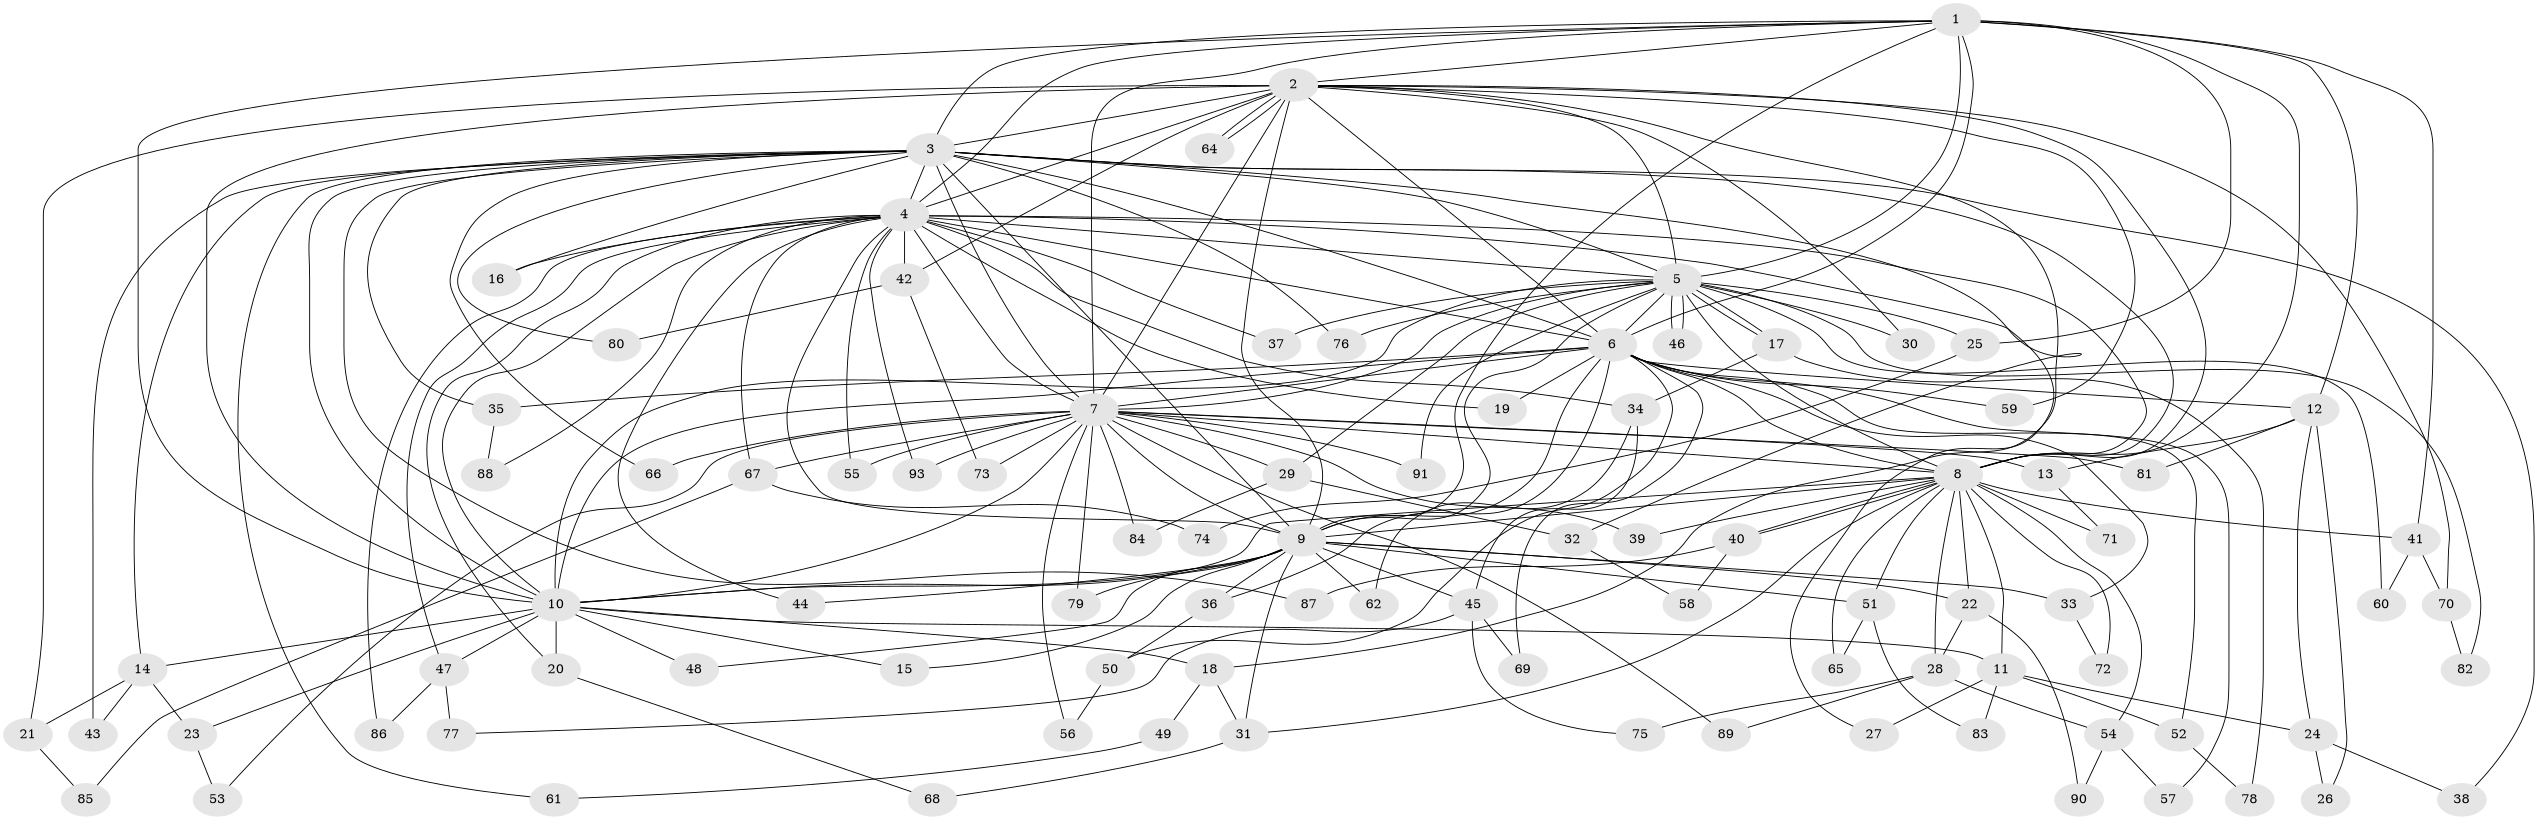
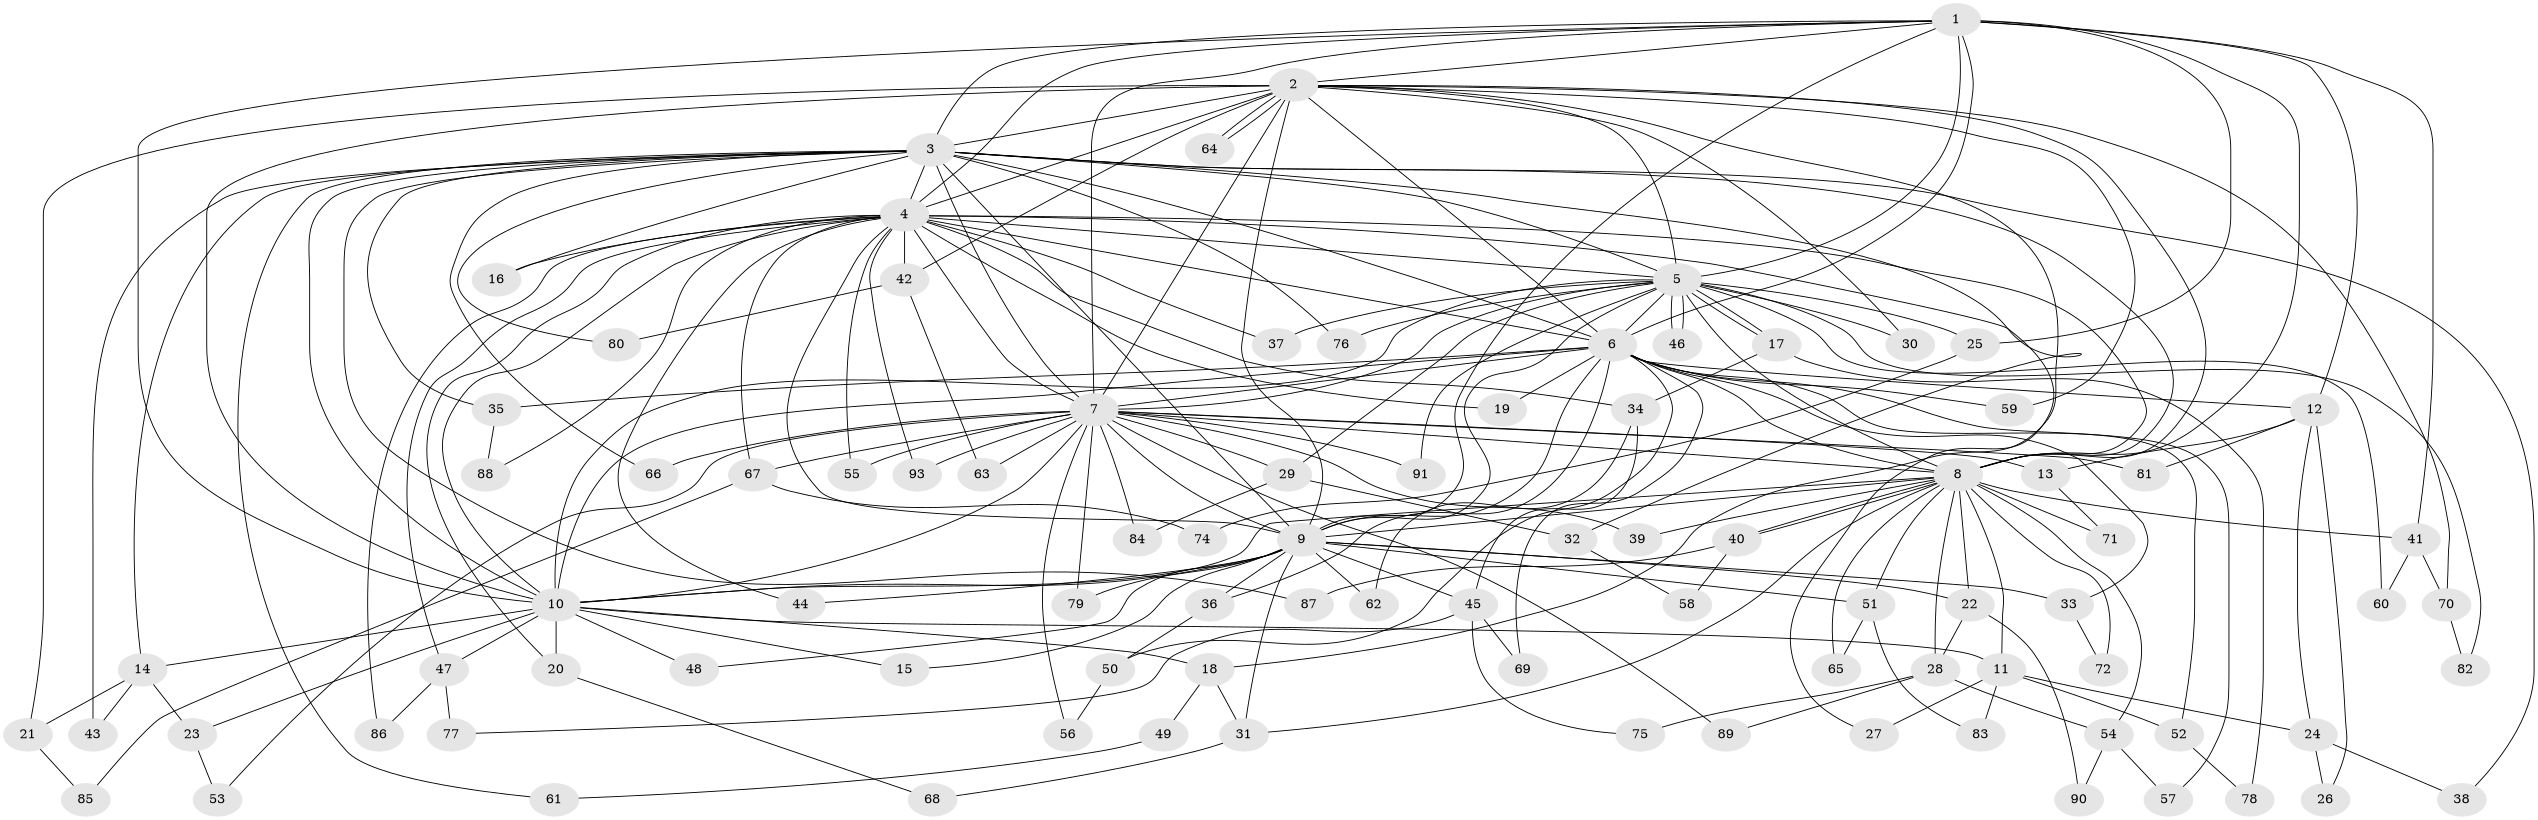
(982, 475) -> (982, 475)
